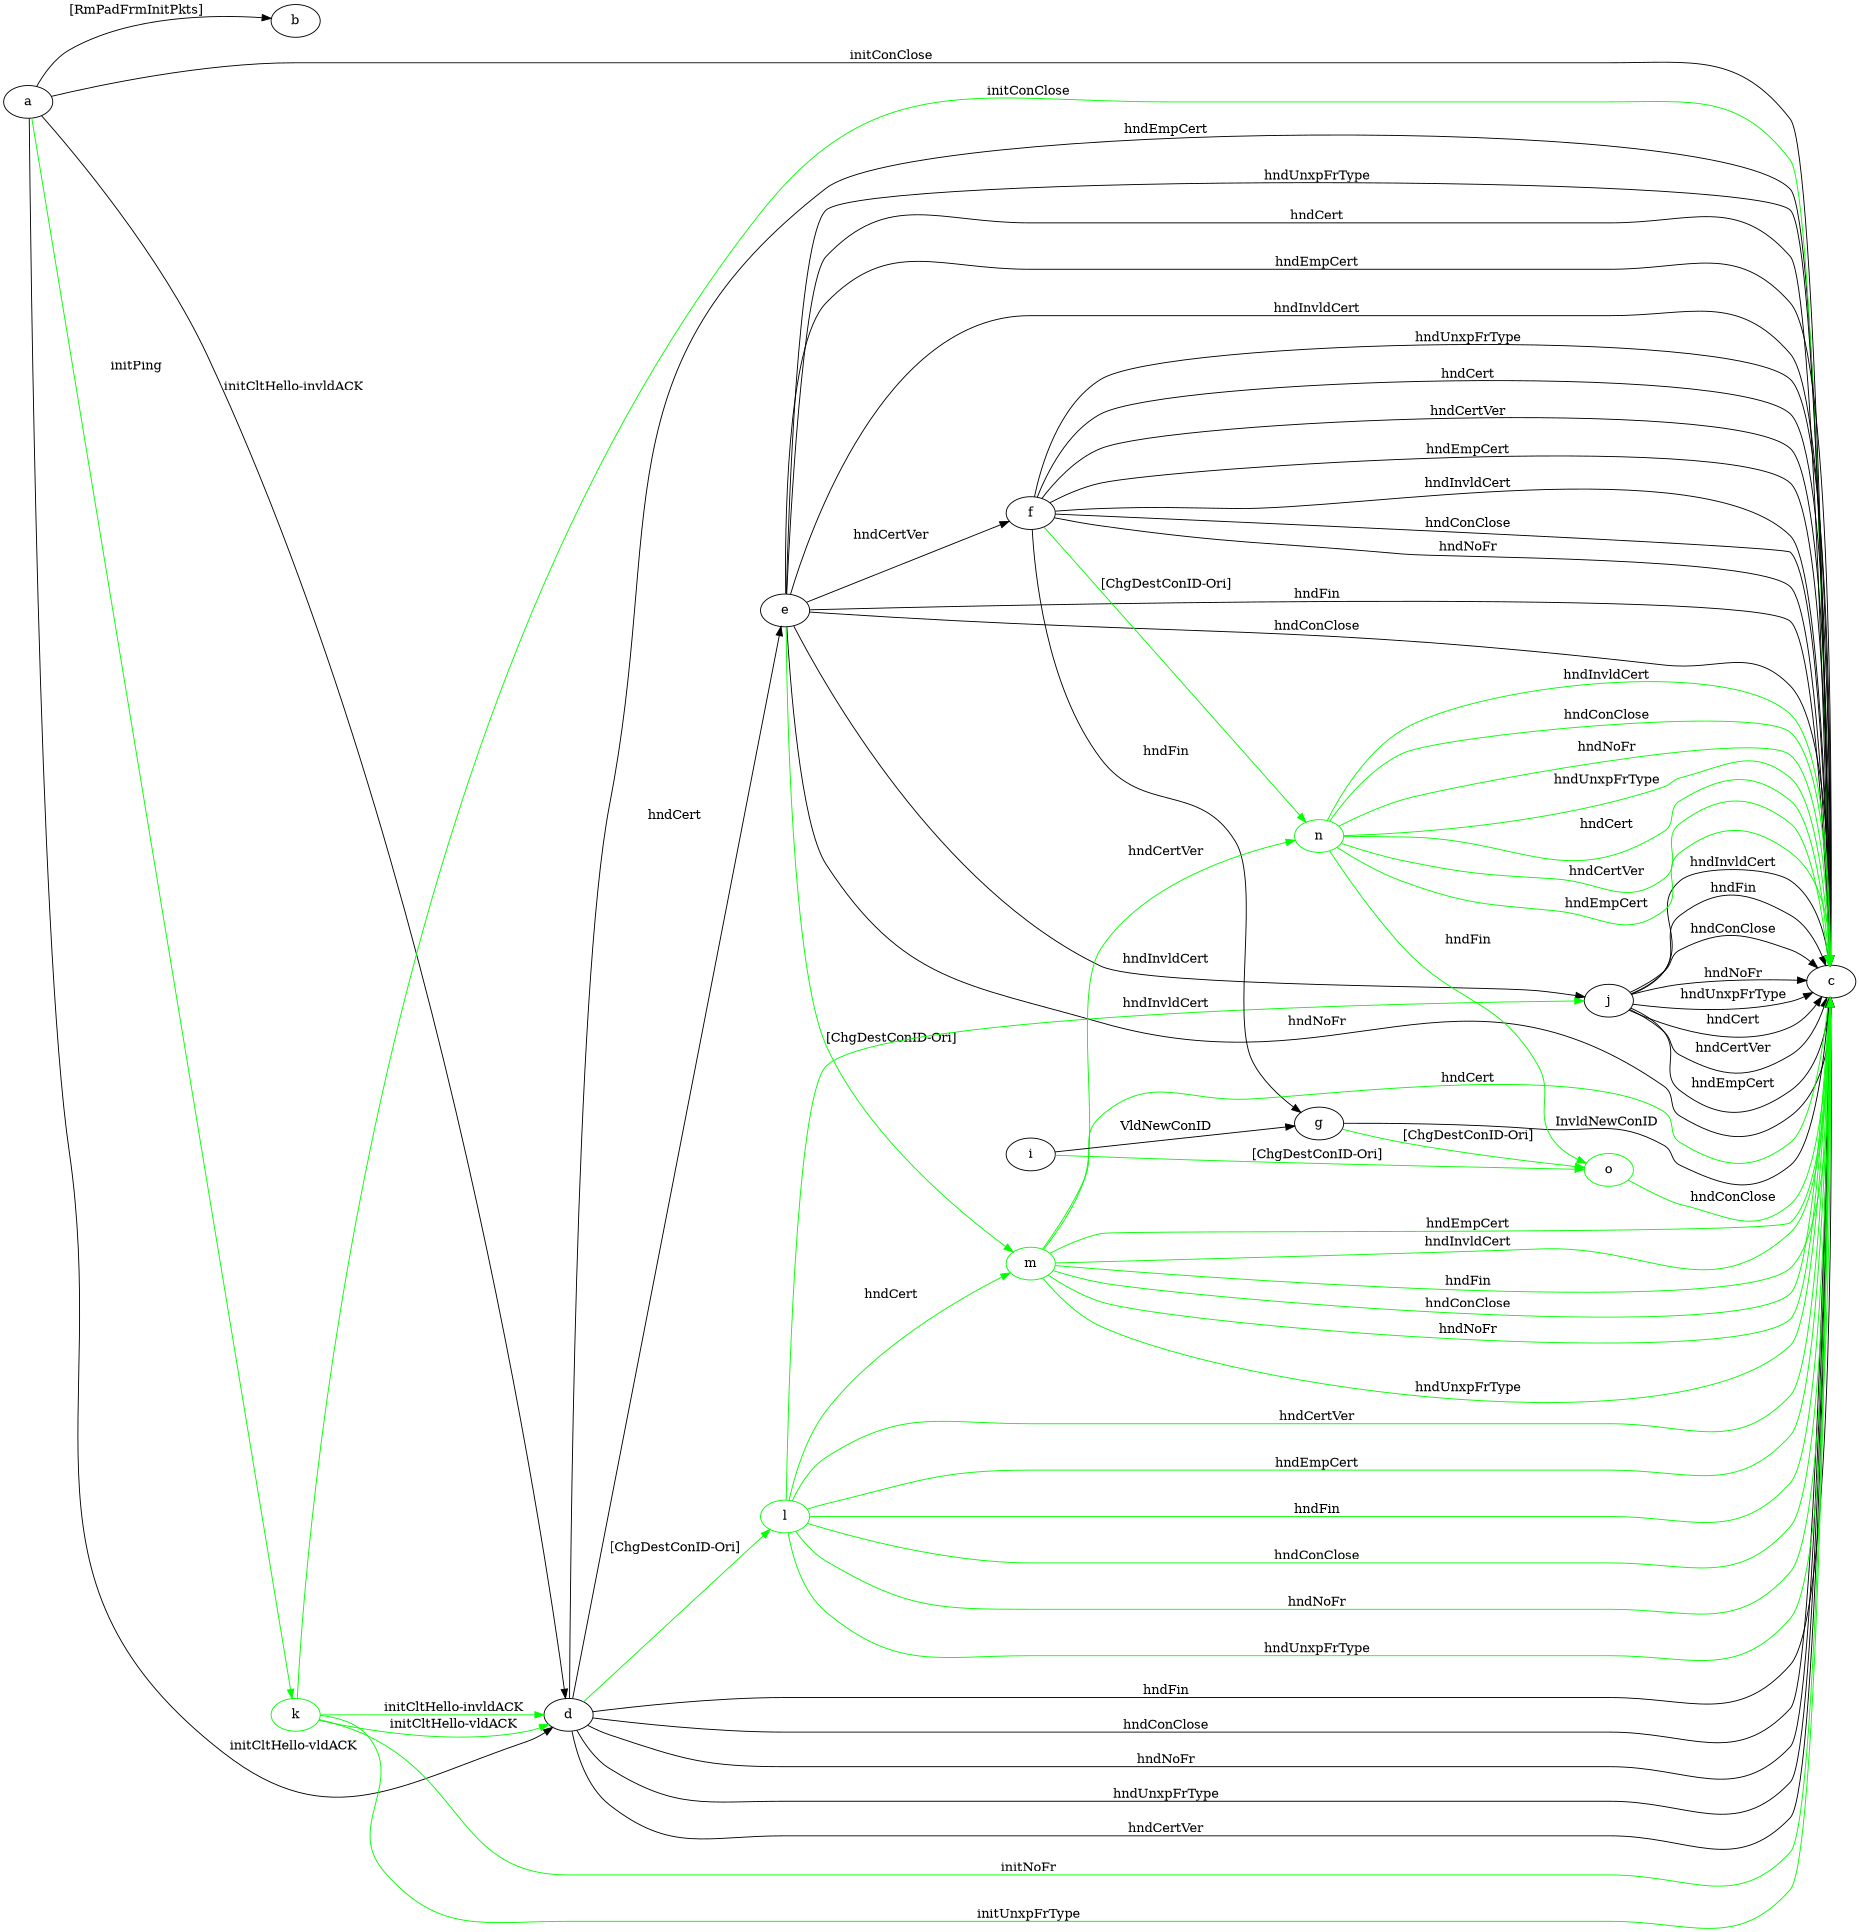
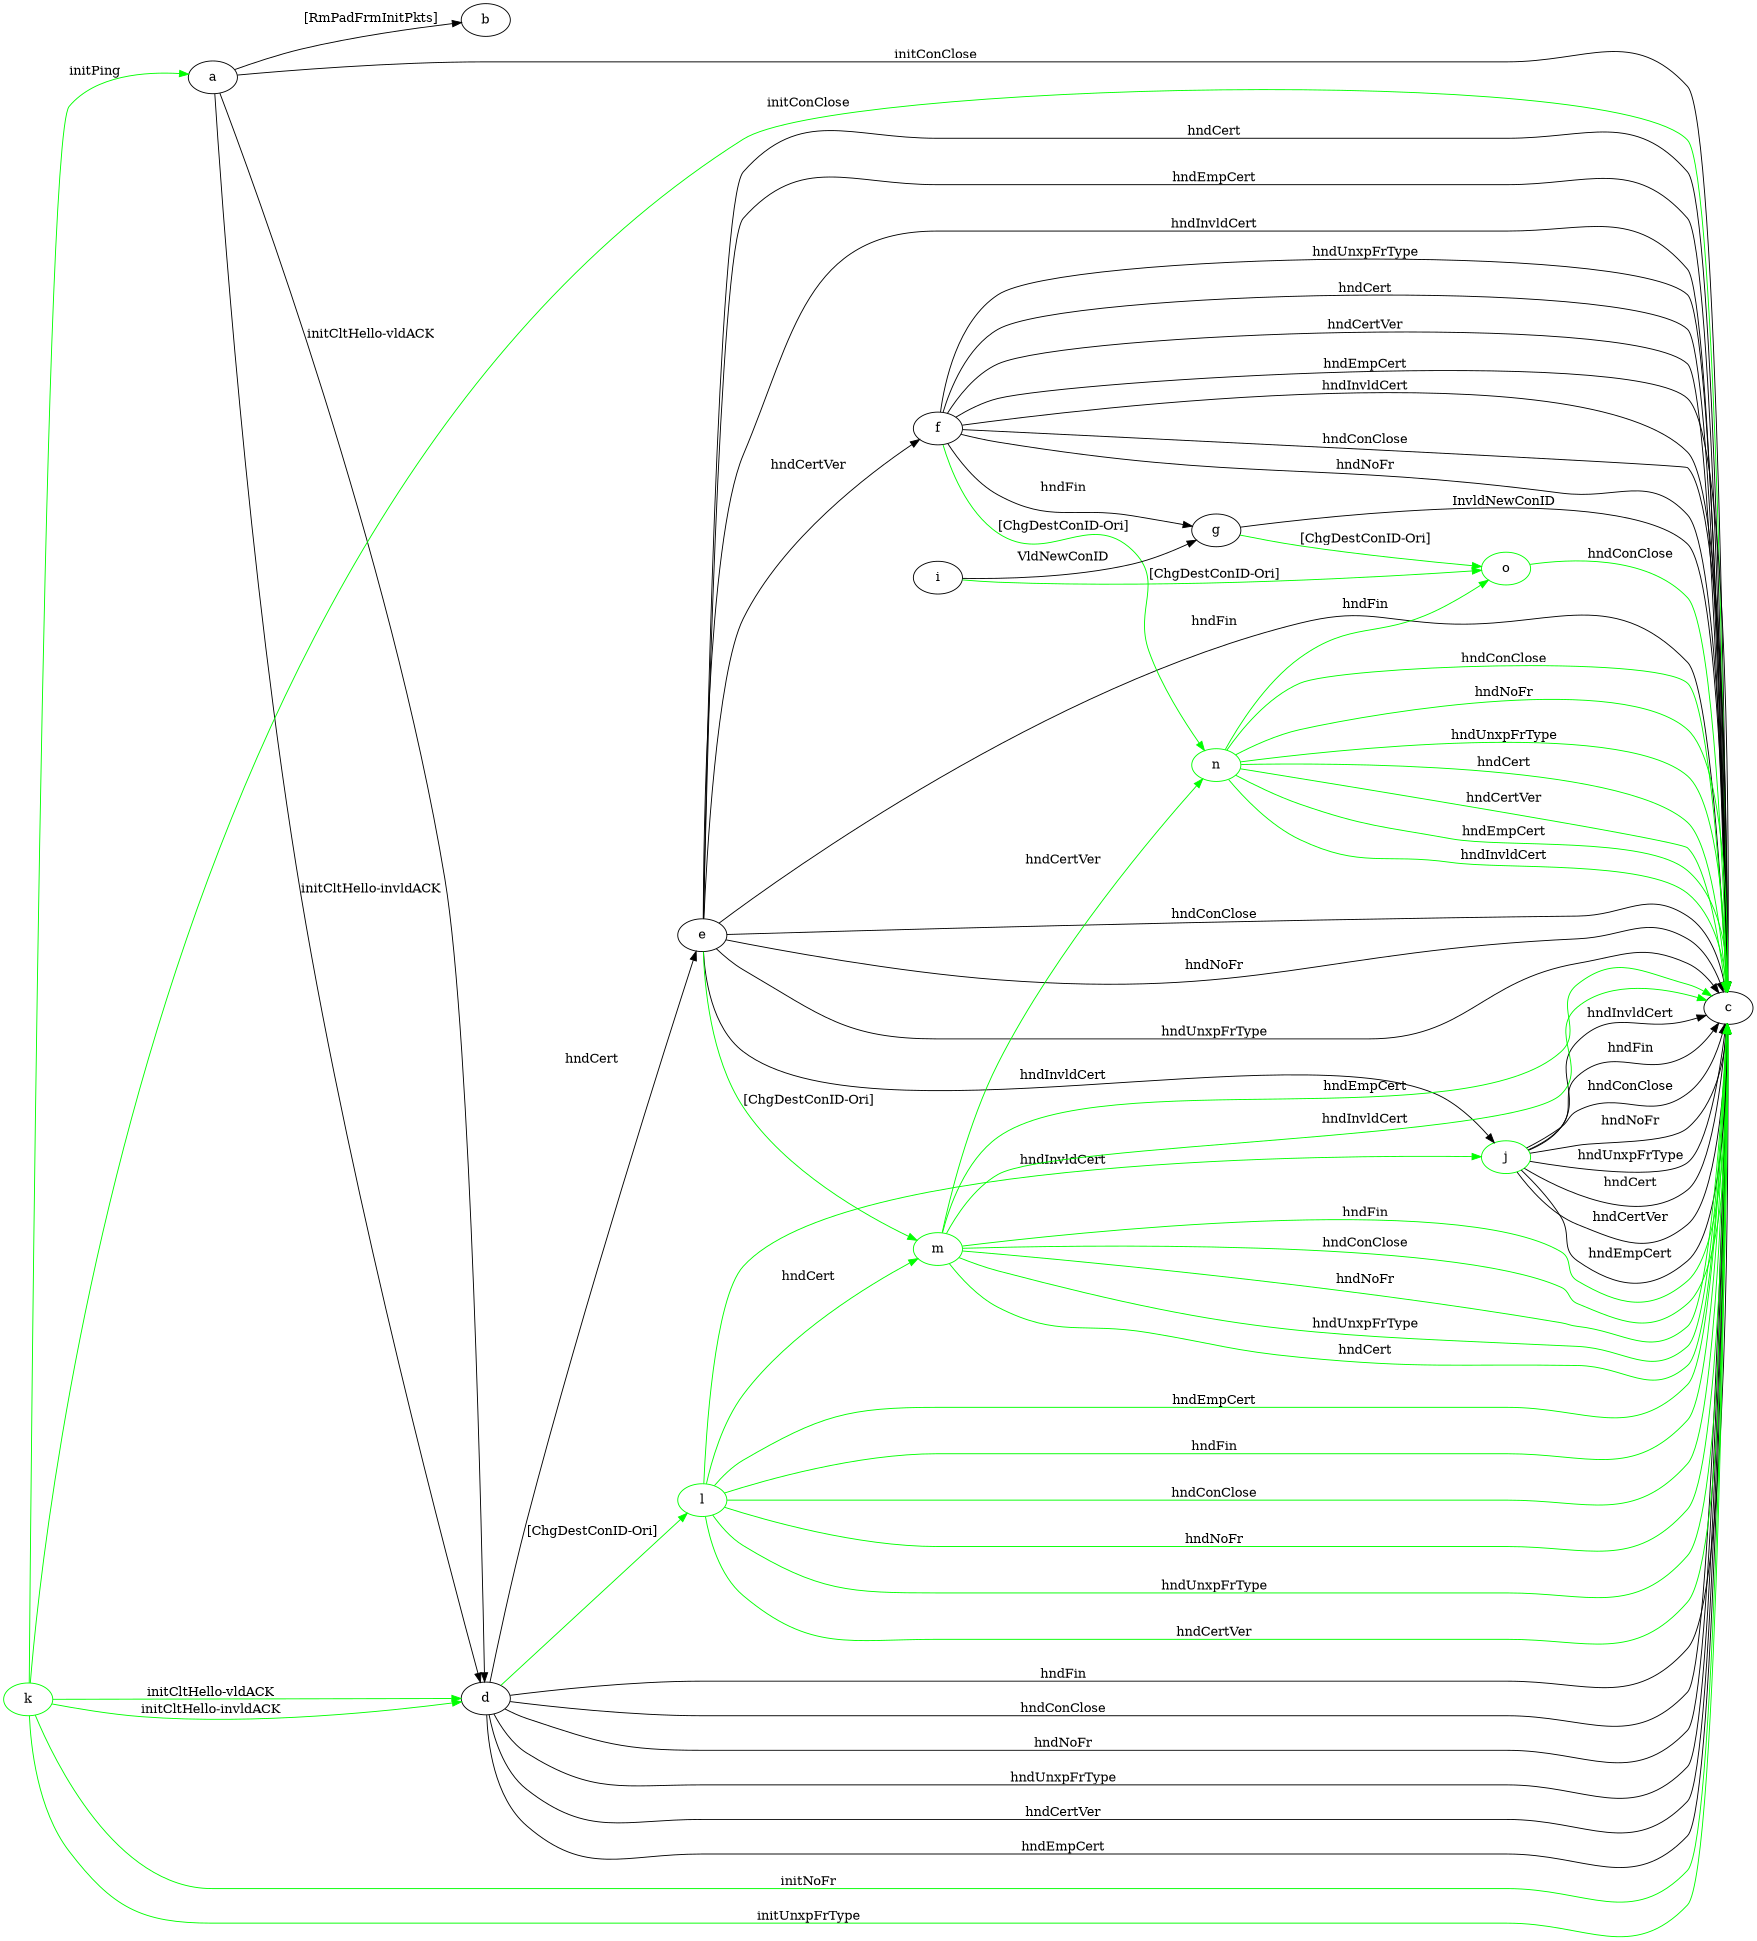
(161, 904) -> (40, 835)
(1609, 1001) -> (1506, 1157)
